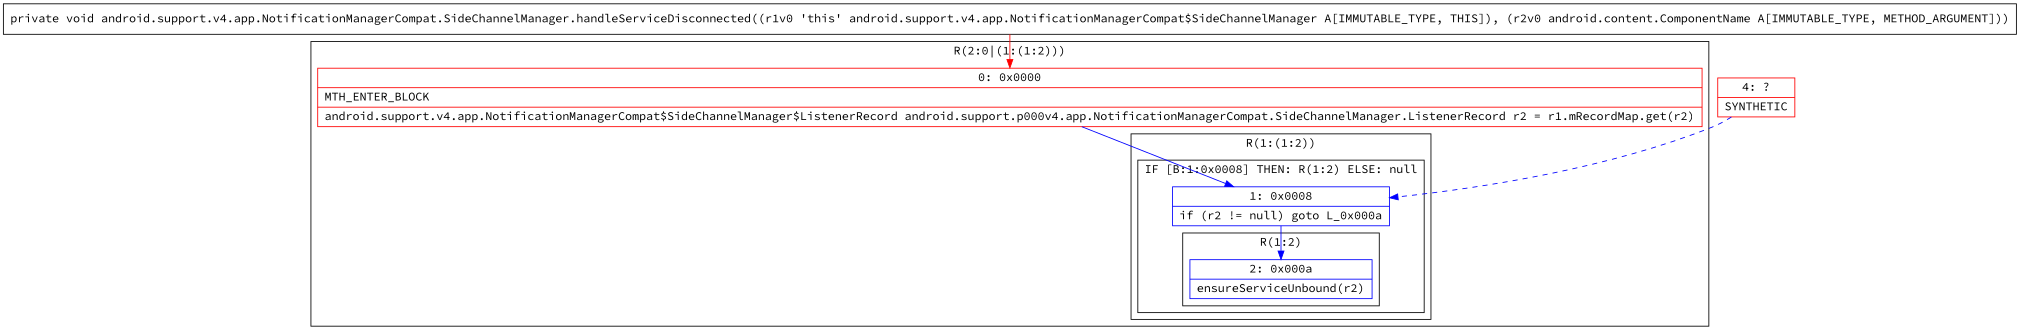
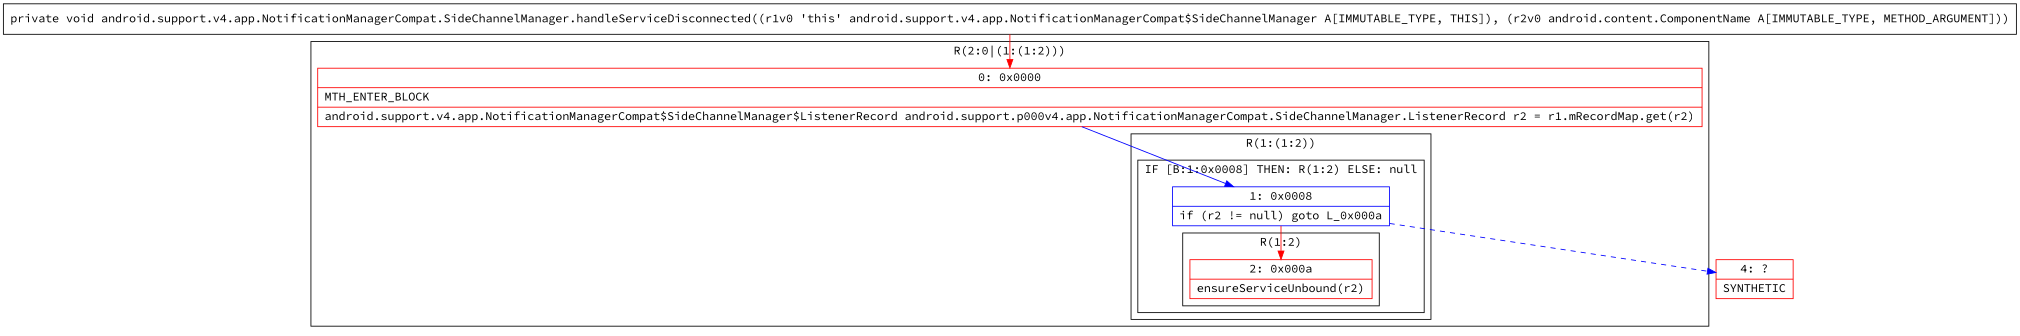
(1568, 170) -> (1549, 247)
(1281, 238) -> (1281, 238)
(1281, 279) -> (1281, 279)
